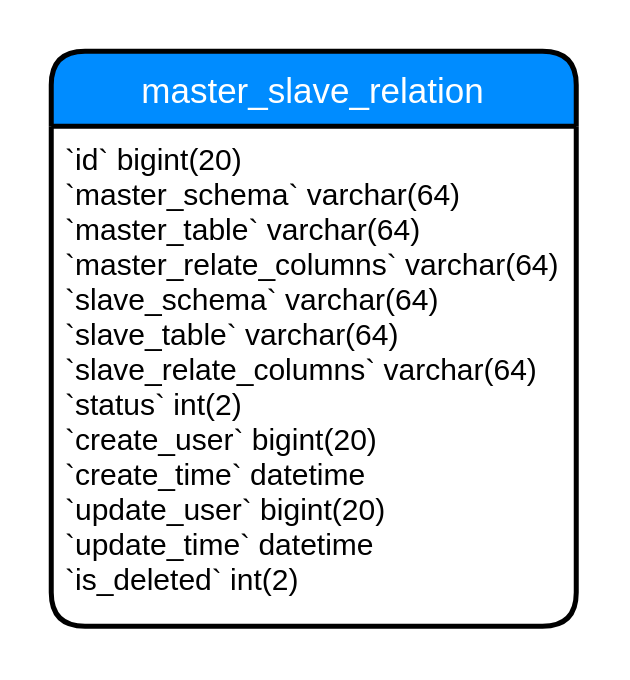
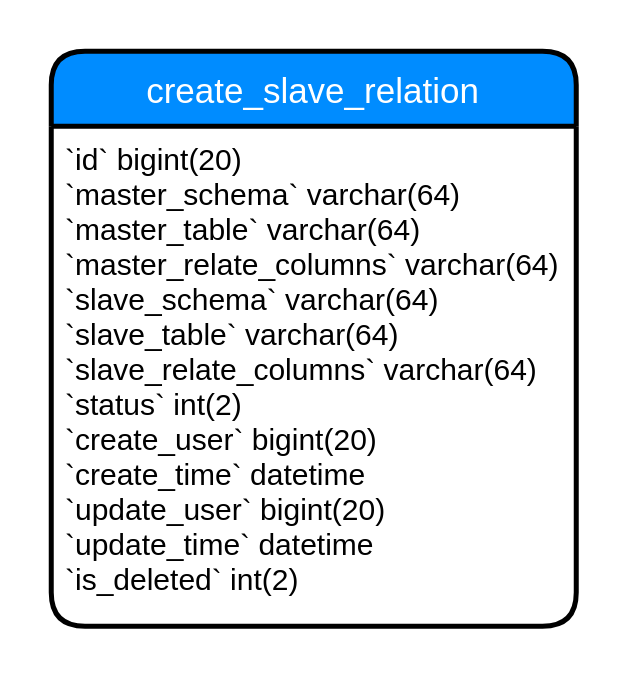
(313, 91) -> (313, 91)
